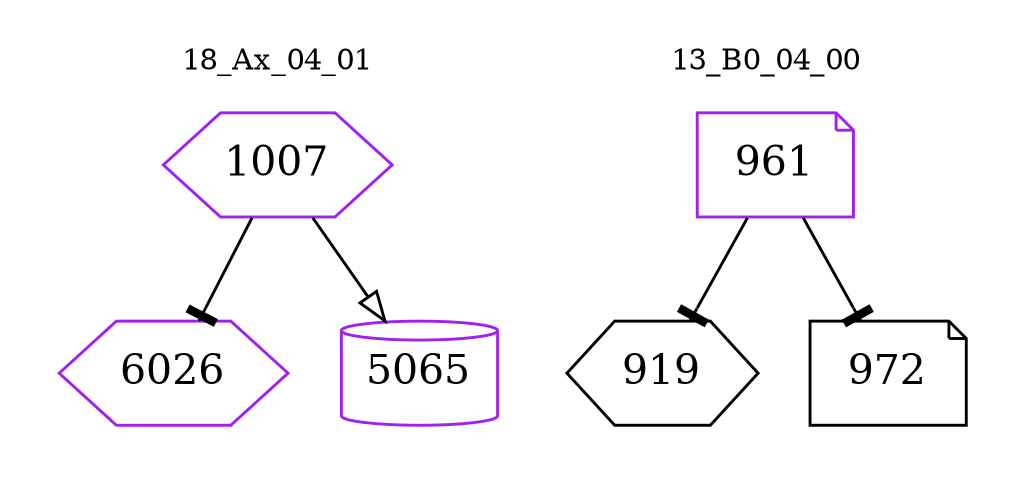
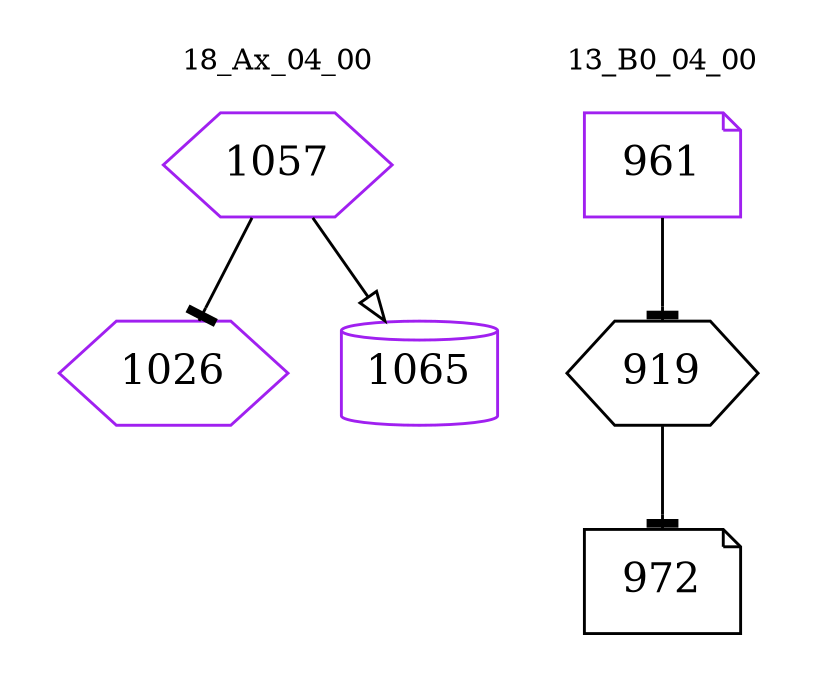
(278, 62) -> (278, 62)
(278, 165) -> (278, 165)
(828, 263) -> (663, 470)
(174, 373) -> (174, 373)
(419, 373) -> (419, 373)
